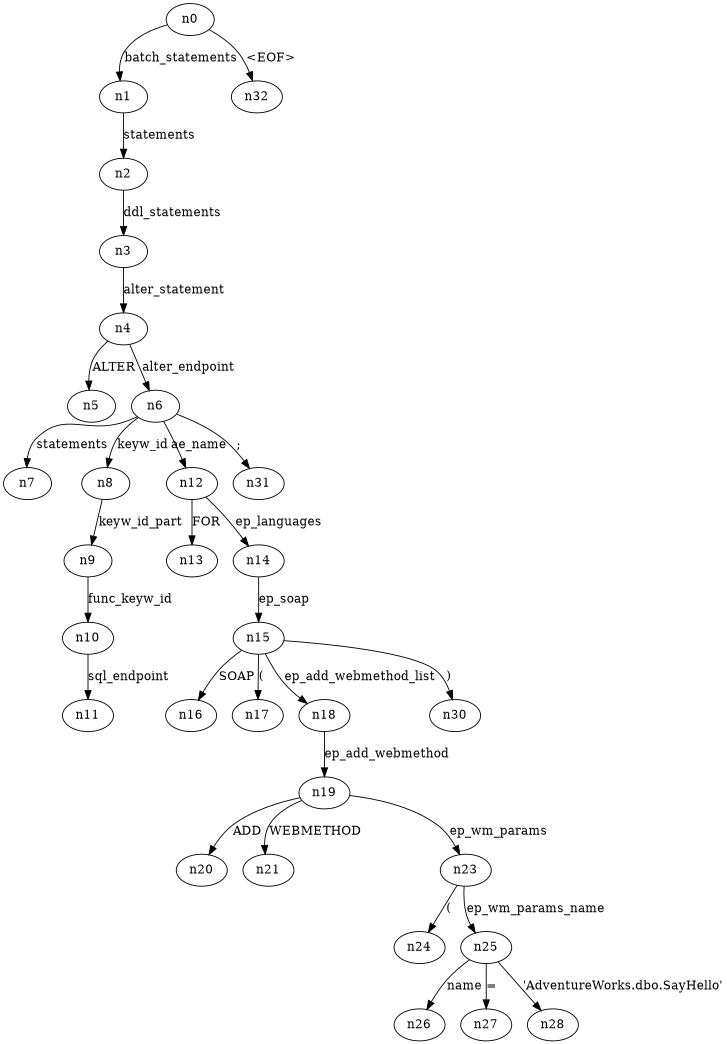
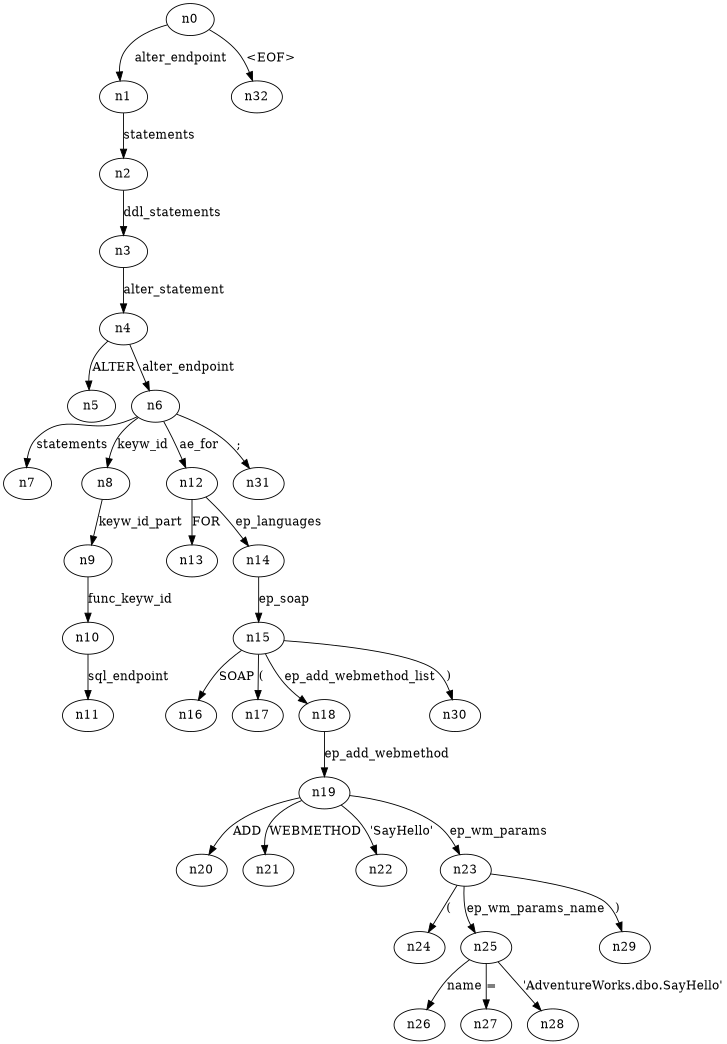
(181, 58) -> (181, 58)
(199, 445) -> (199, 445)
none -> (381, 870)
none -> (625, 948)
